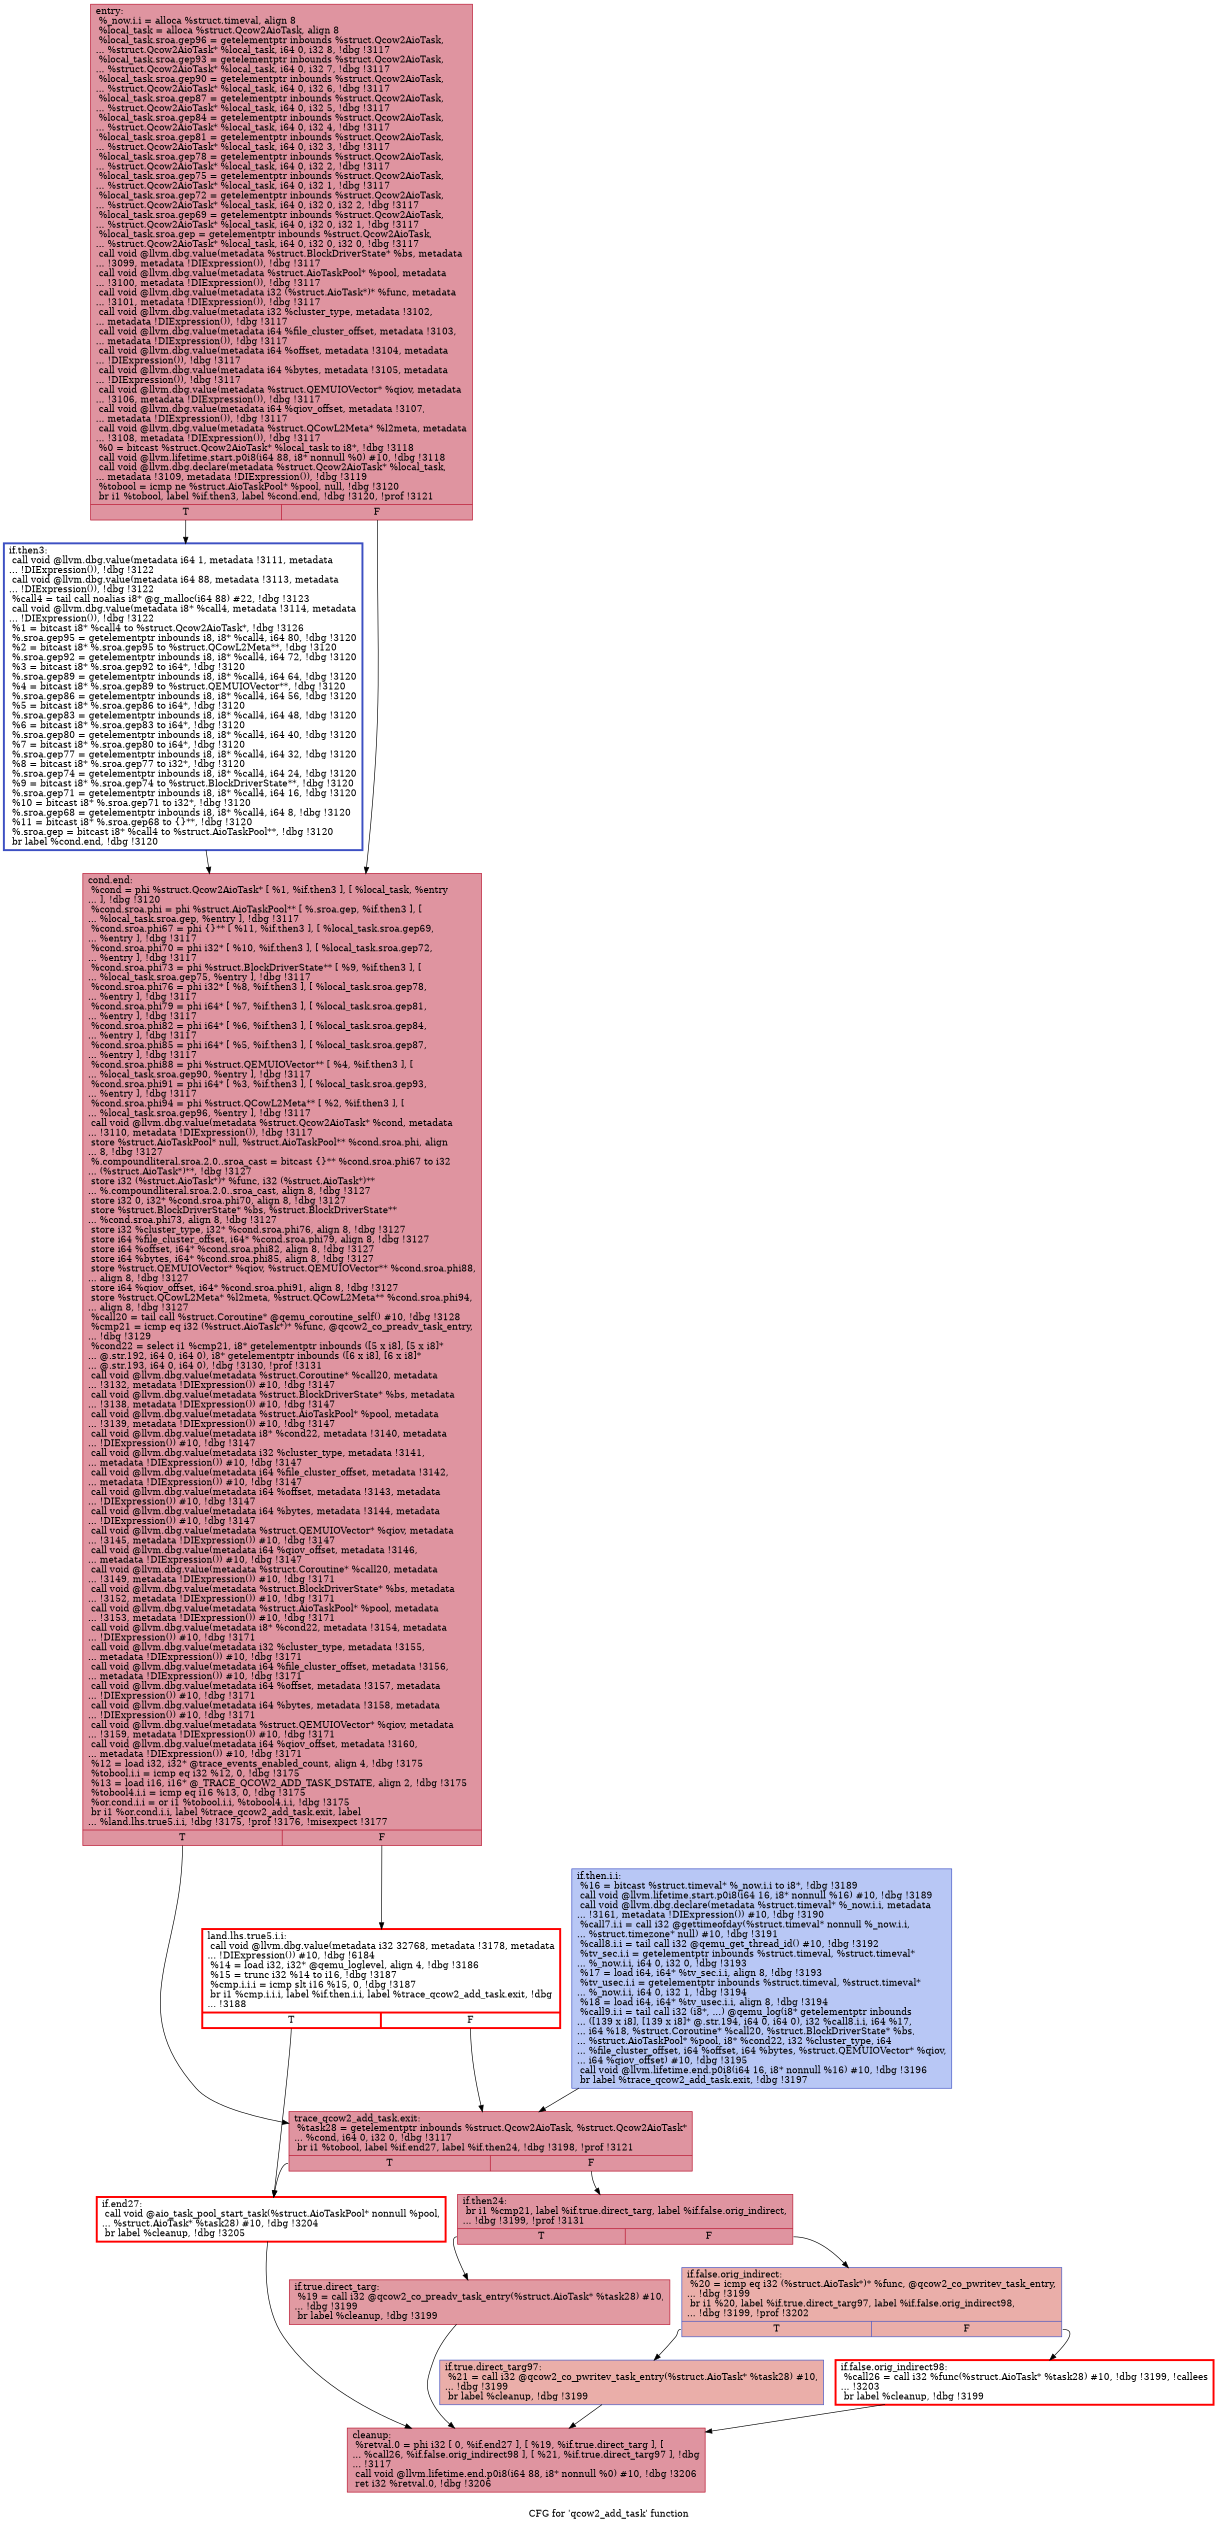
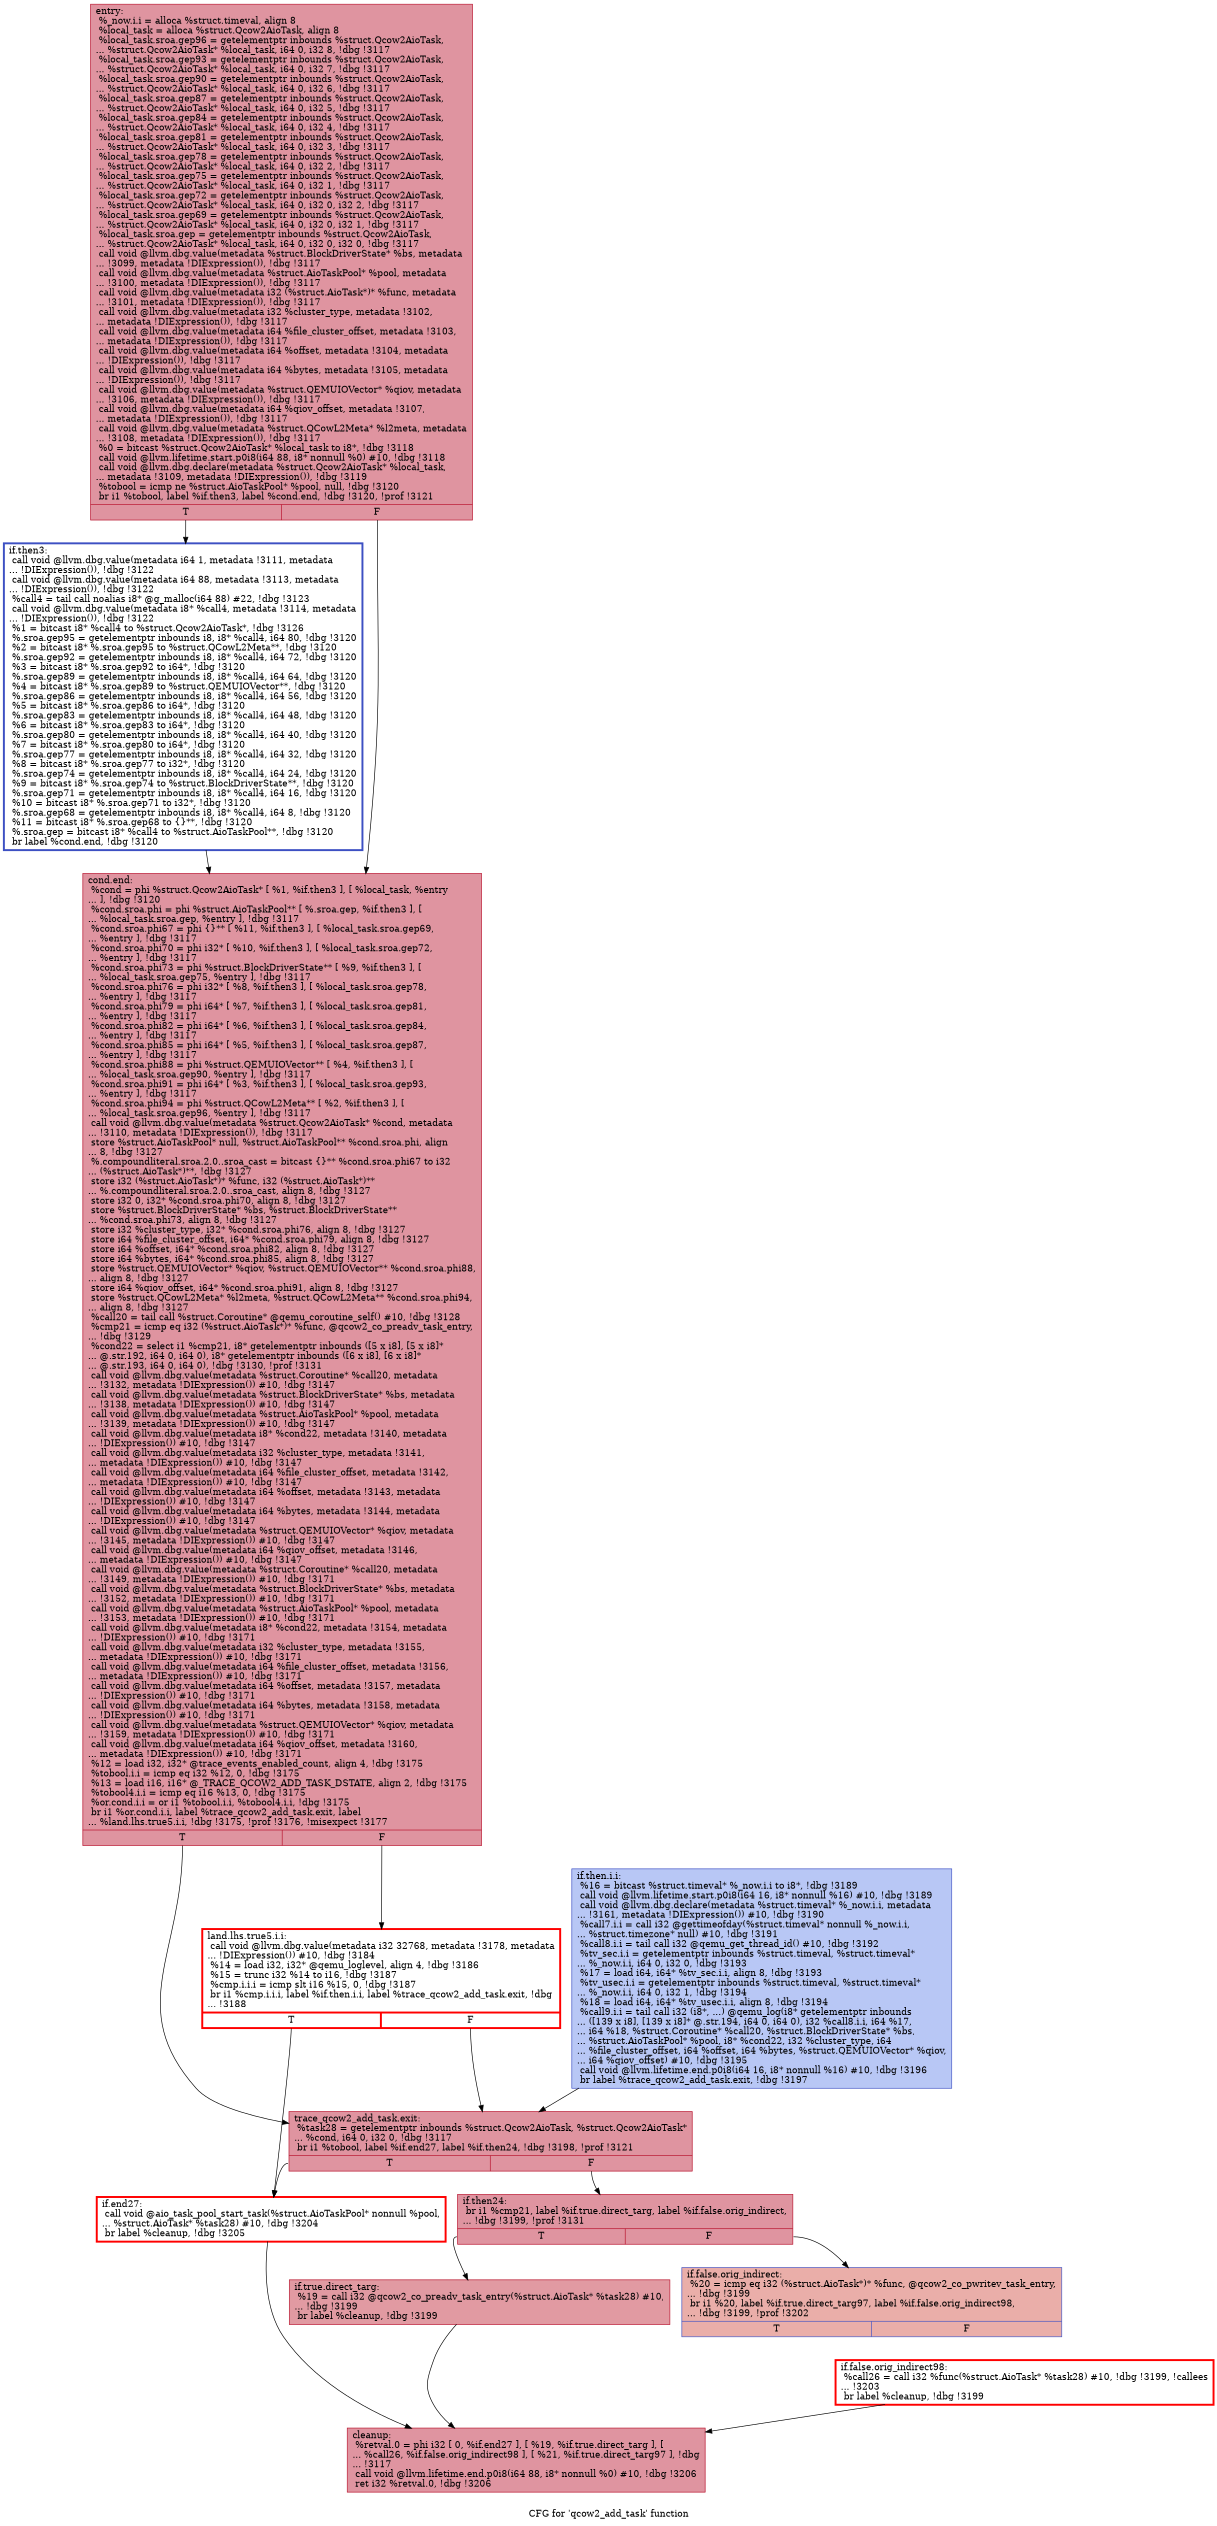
(291, 1956) -> (291, 1956)
(1066, 2342) -> none
(632, 2382) -> none
